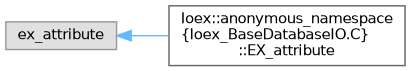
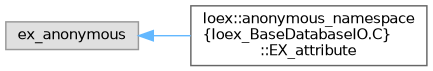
(61, 36) -> (72, 36)
